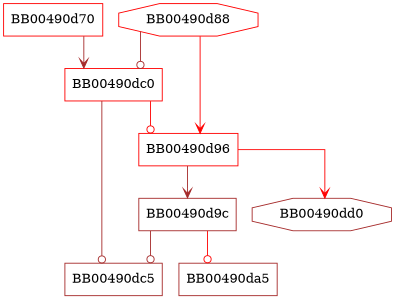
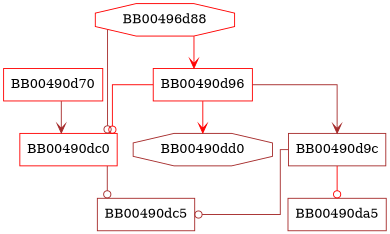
(188, 20) -> (165, 20)
(151, 113) -> (114, 85)
